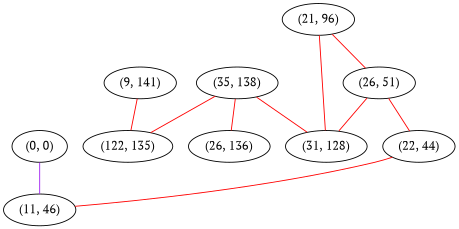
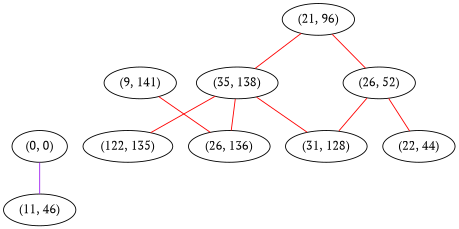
(322, 83) -> (278, 51)
(379, 83) -> (379, 83)
(134, 115) -> (190, 118)
(235, 188) -> none
